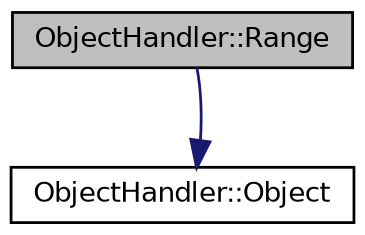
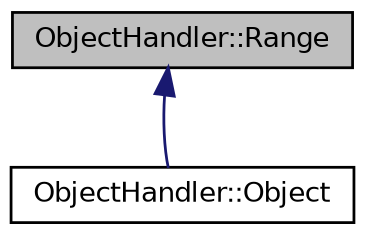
(201, 104) -> (164, 132)
